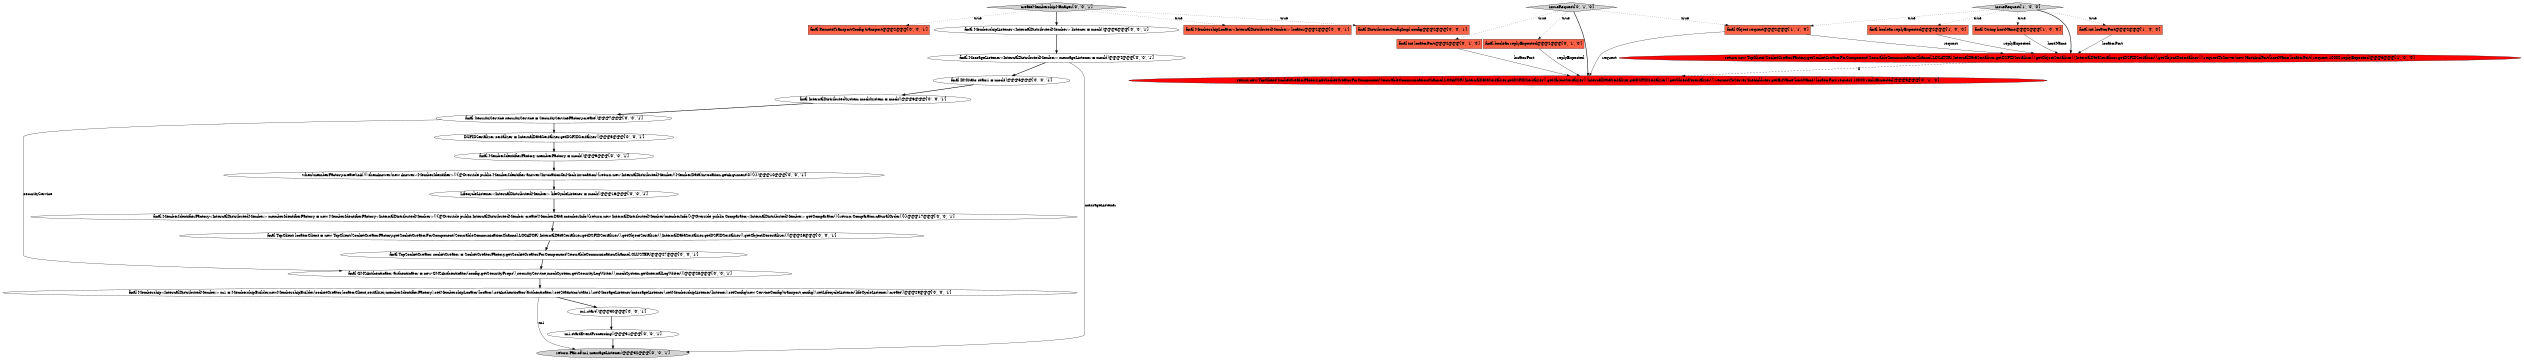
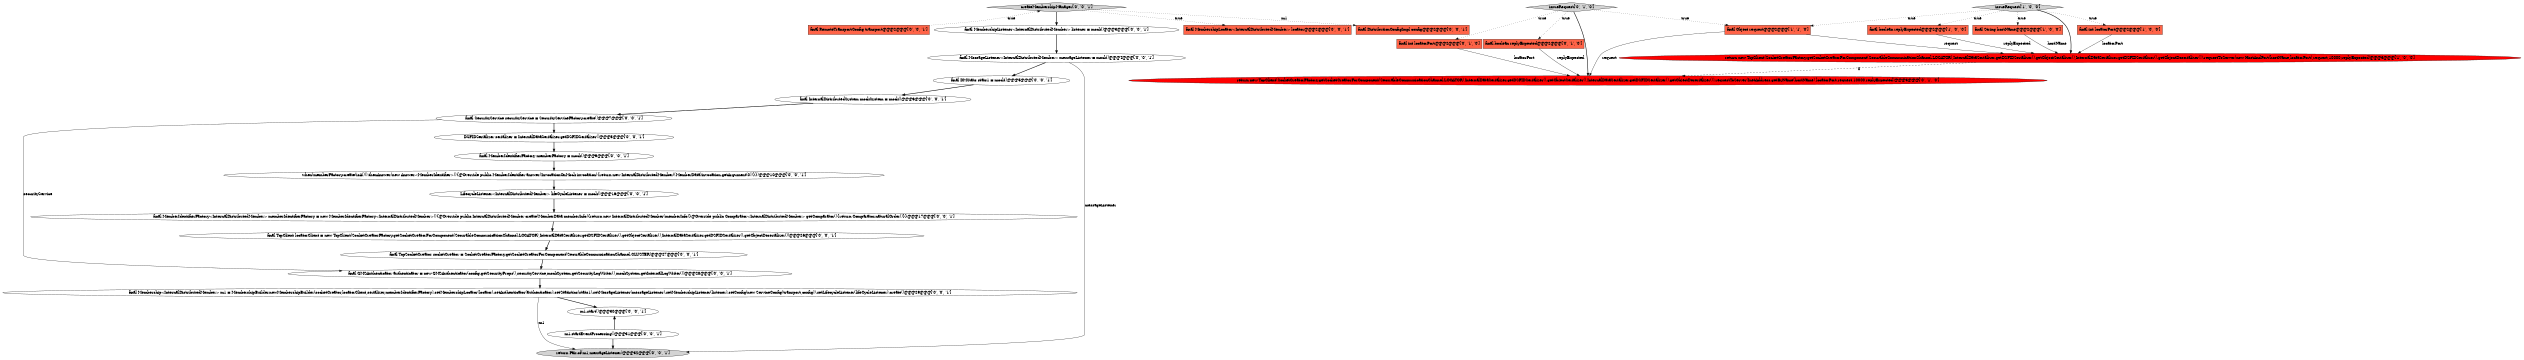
(971, 18) -> (984, 20)
(1284, 19) -> (1284, 19)
(611, 322) -> (615, 324)
